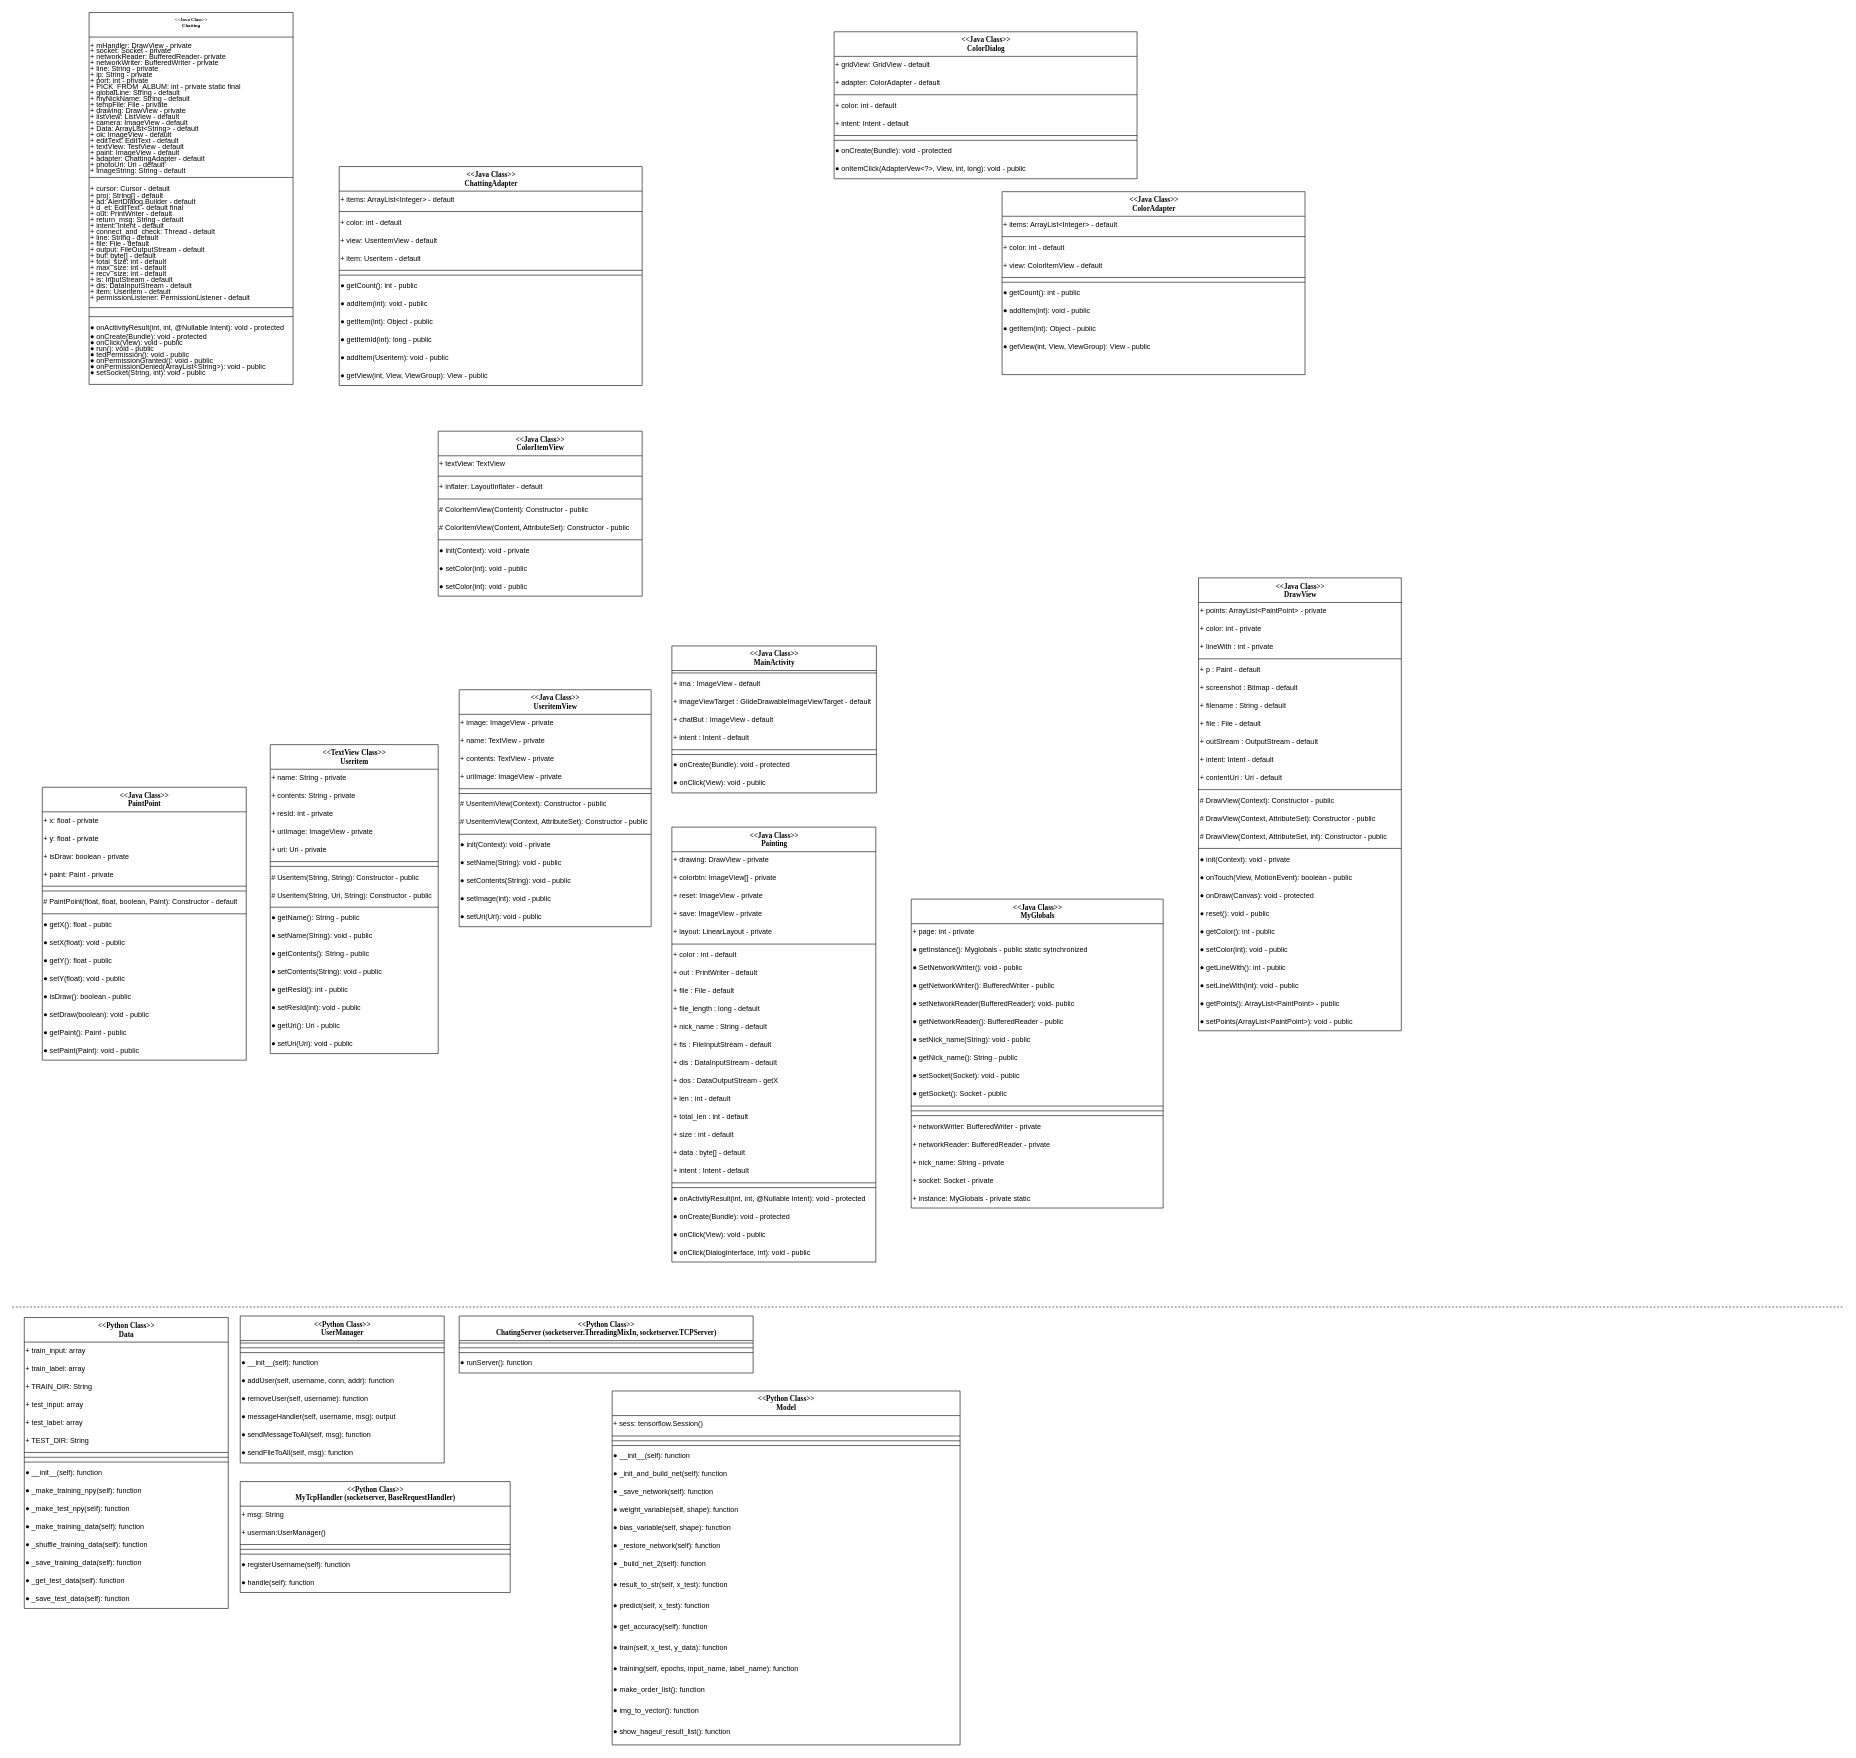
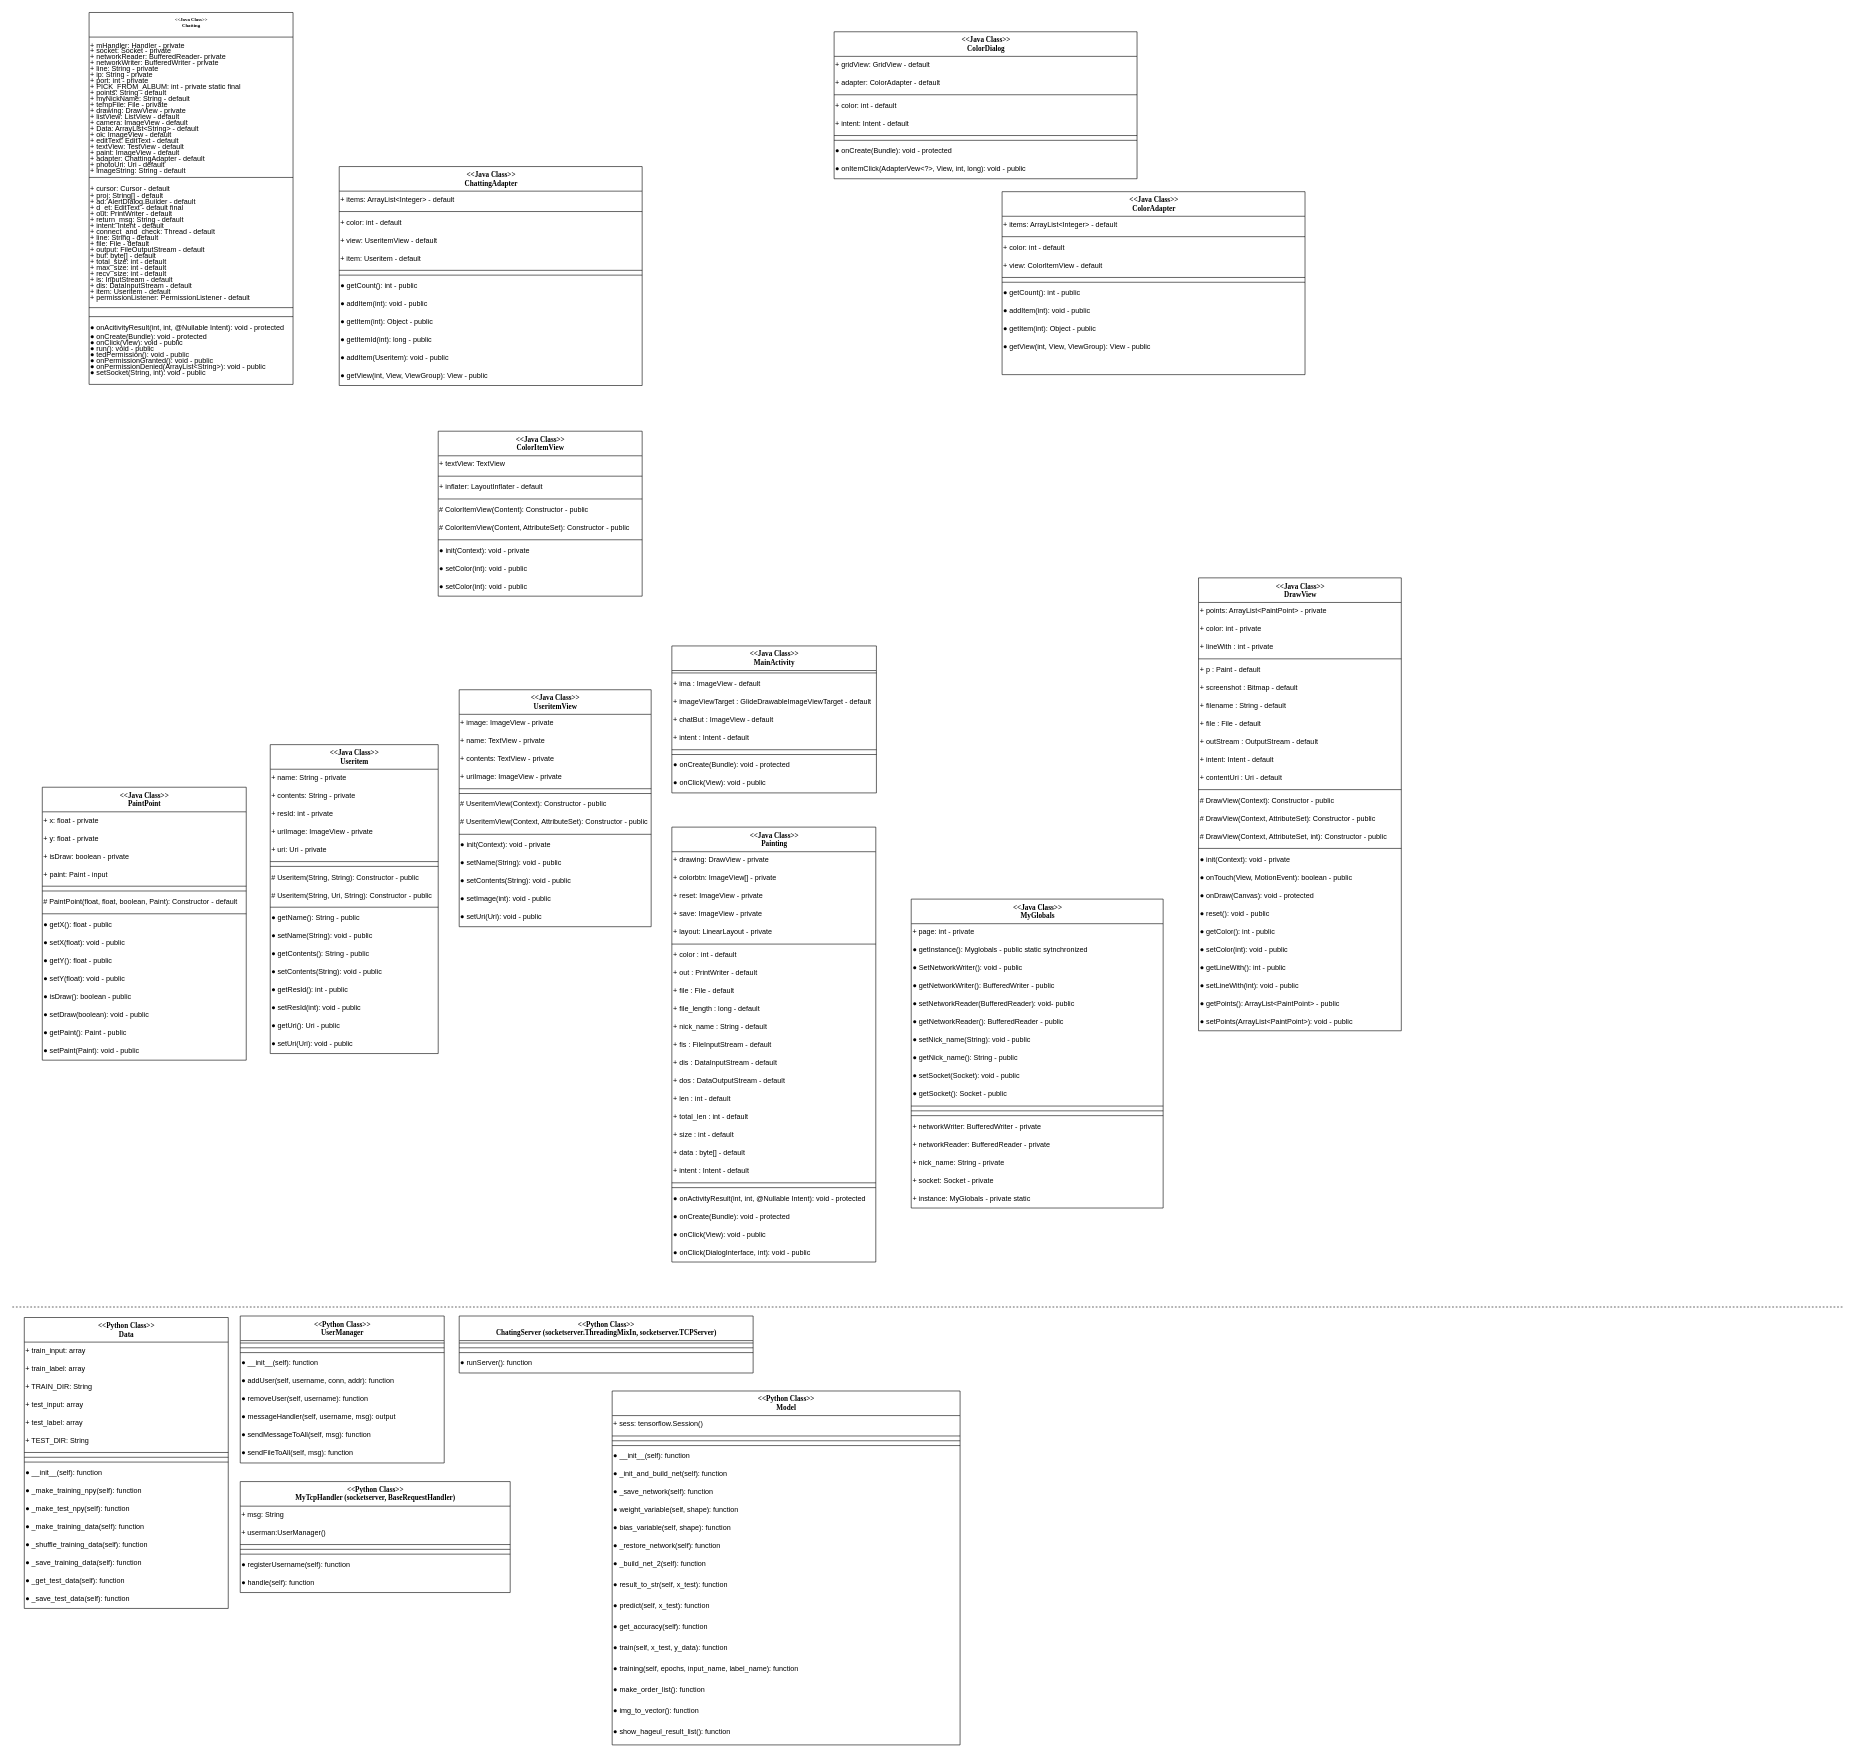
(144, 45) -> (142, 45)
(142, 93) -> (136, 93)
(355, 758) -> (355, 758)
(84, 875) -> (80, 875)
(730, 1081) -> (735, 1081)
